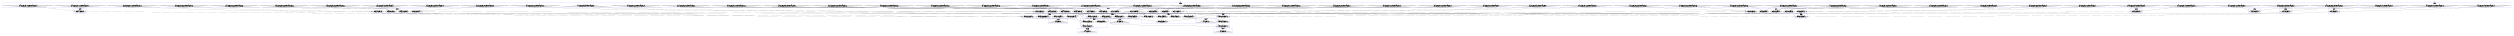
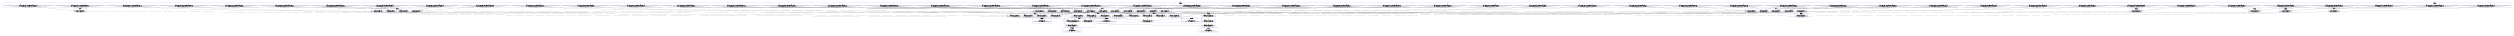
(585, 6) -> (585, 6)
(1134, 12) -> (1128, 11)
(1043, 17) -> (1028, 16)
(1088, 22) -> (1073, 21)
